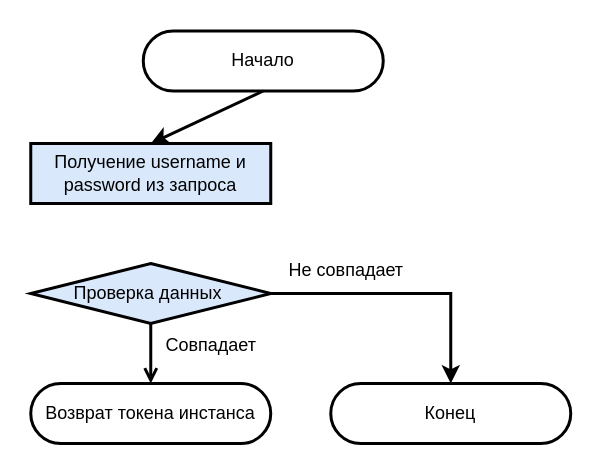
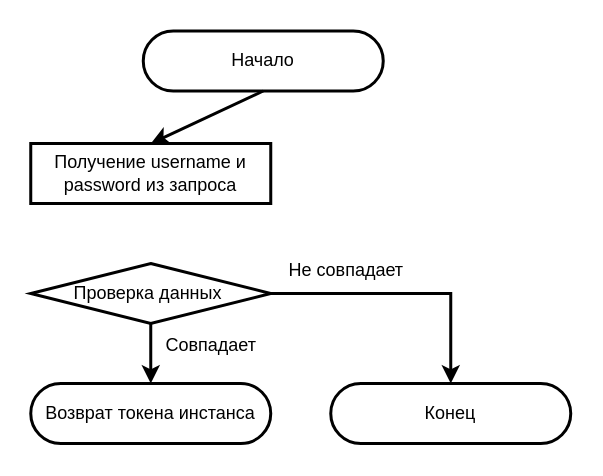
(151, 173) -> (151, 173)
(151, 293) -> (151, 293)
(151, 370) -> (151, 368)
